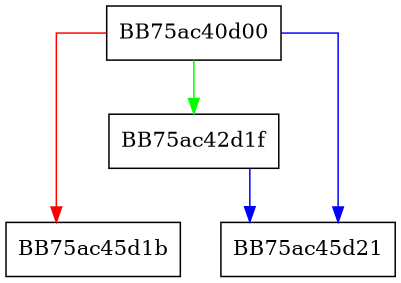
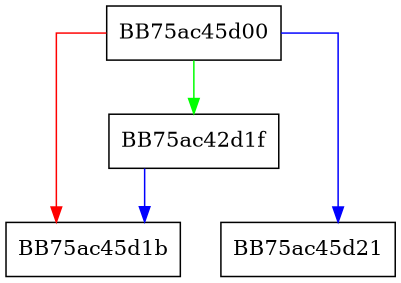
(194, 33) -> (194, 33)
(250, 188) -> (145, 188)
